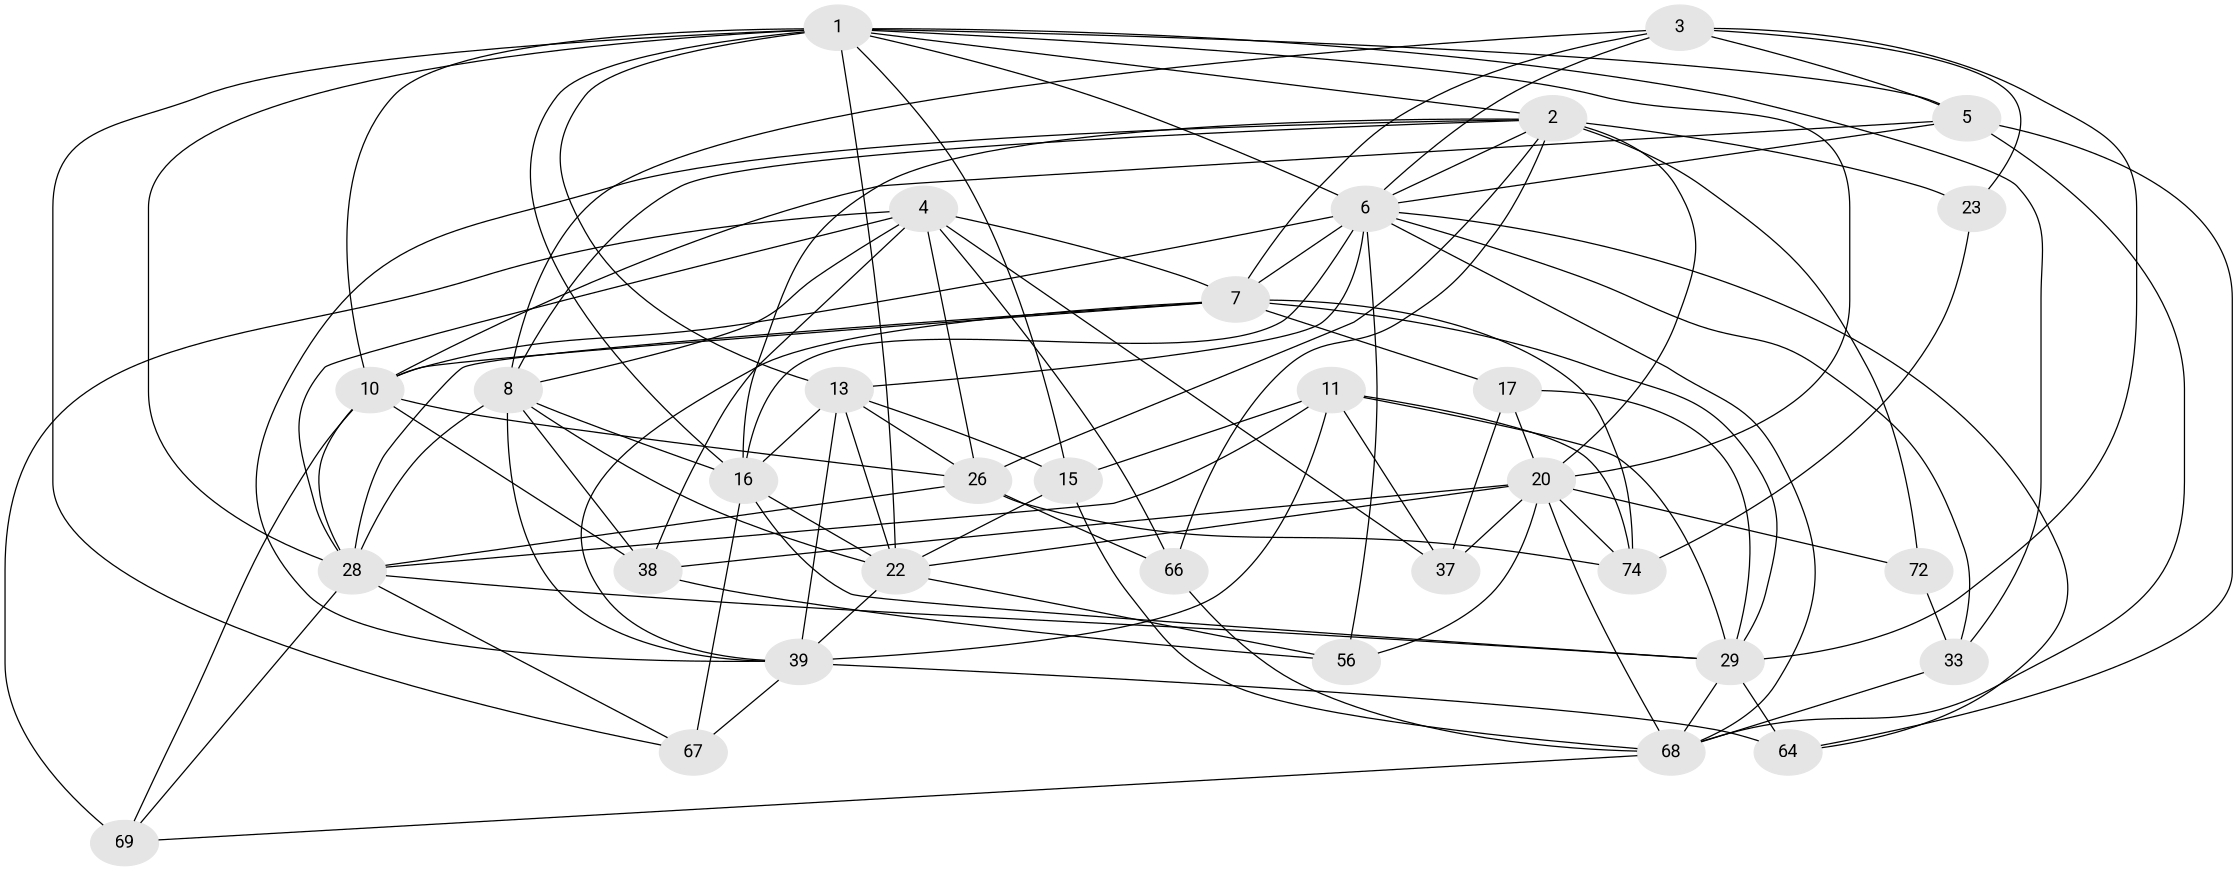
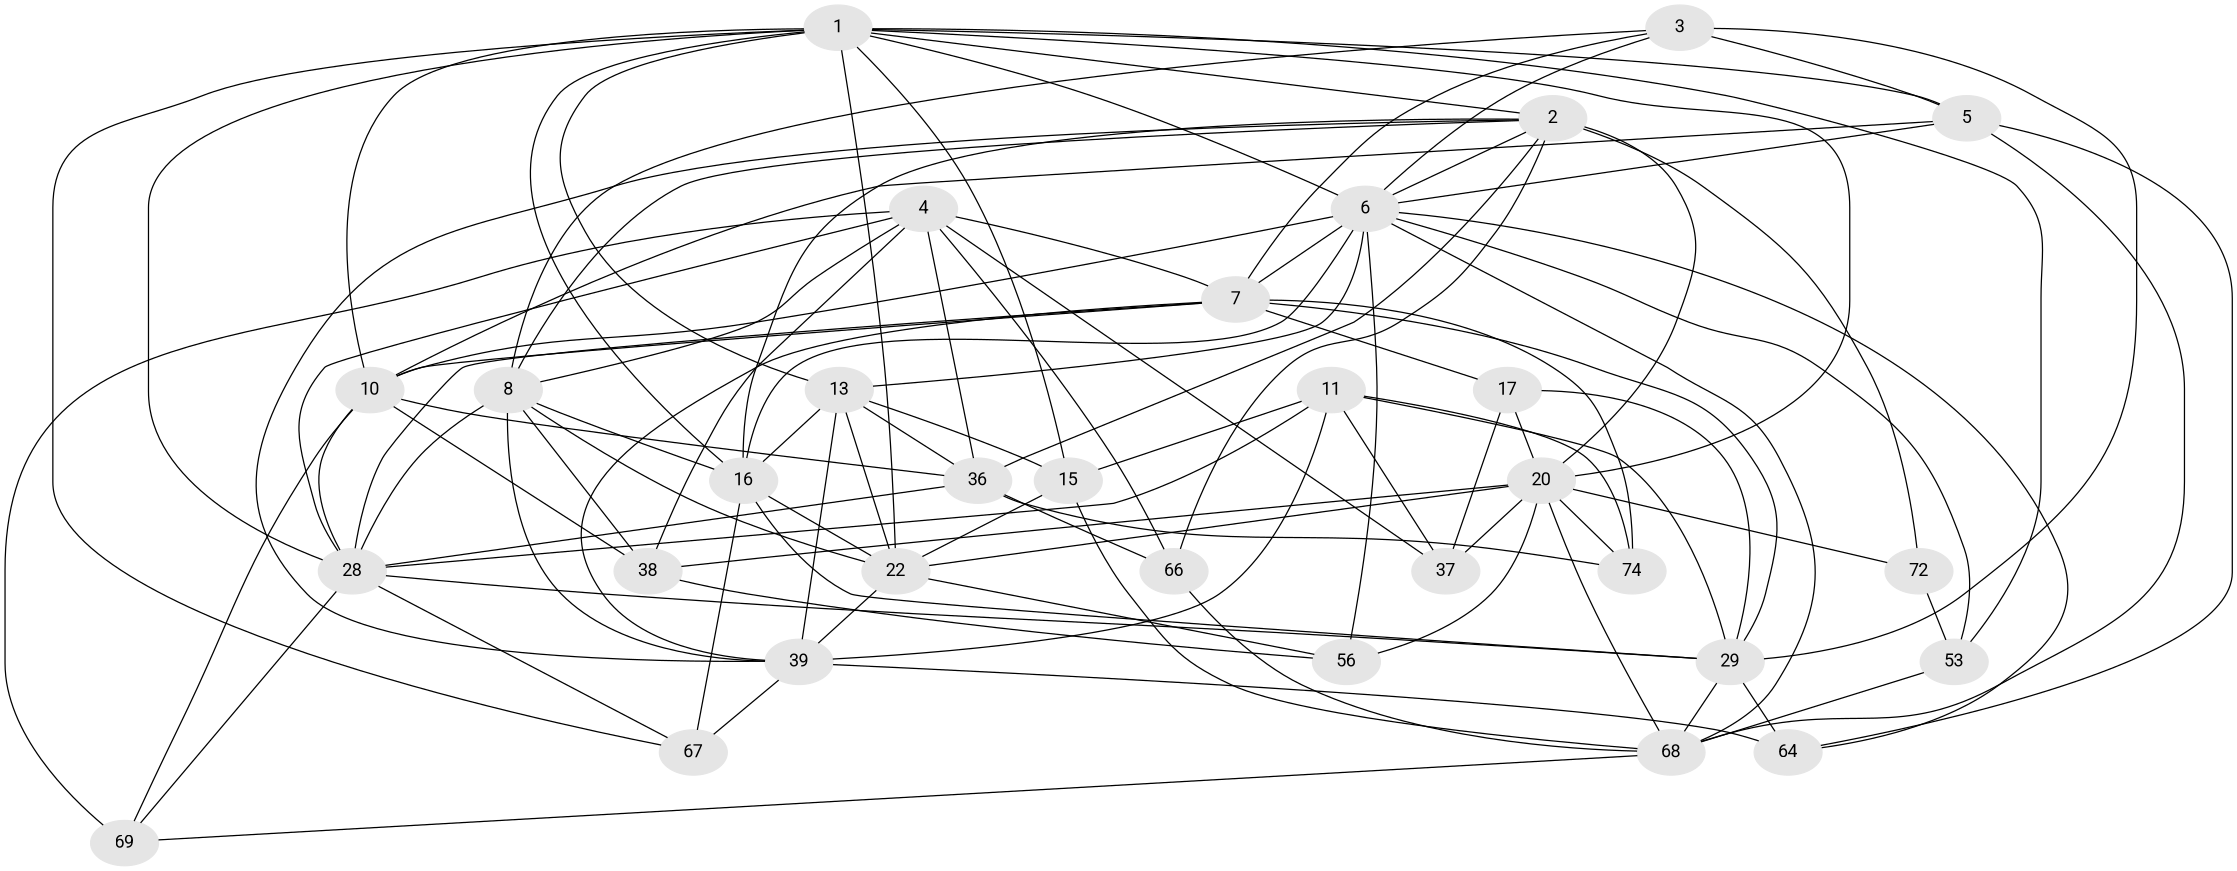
(1972, 209) -> none
(978, 481) -> (978, 481)
(1954, 662) -> (1954, 662)
